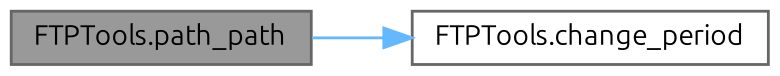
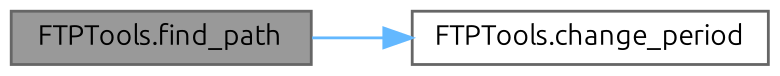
(161, 38) -> (161, 38)
